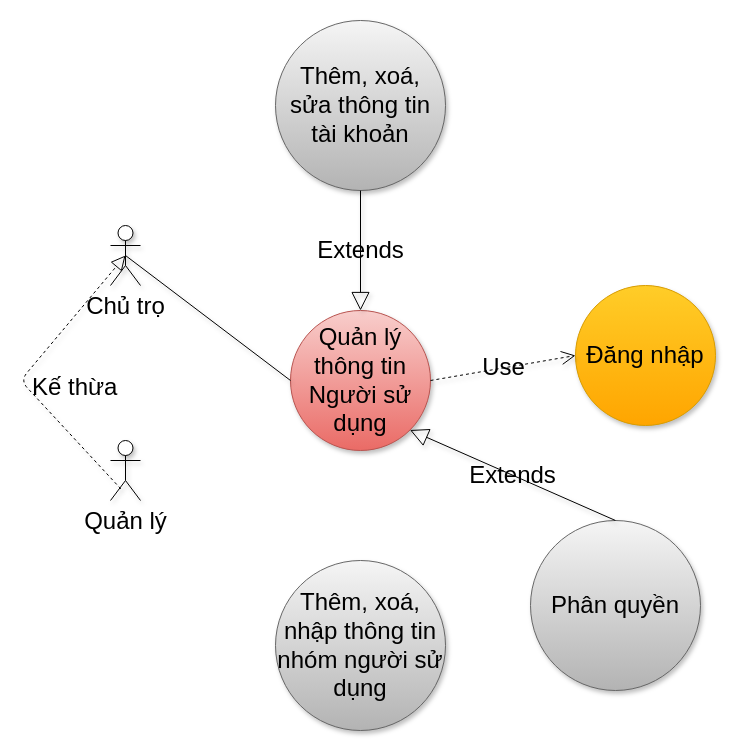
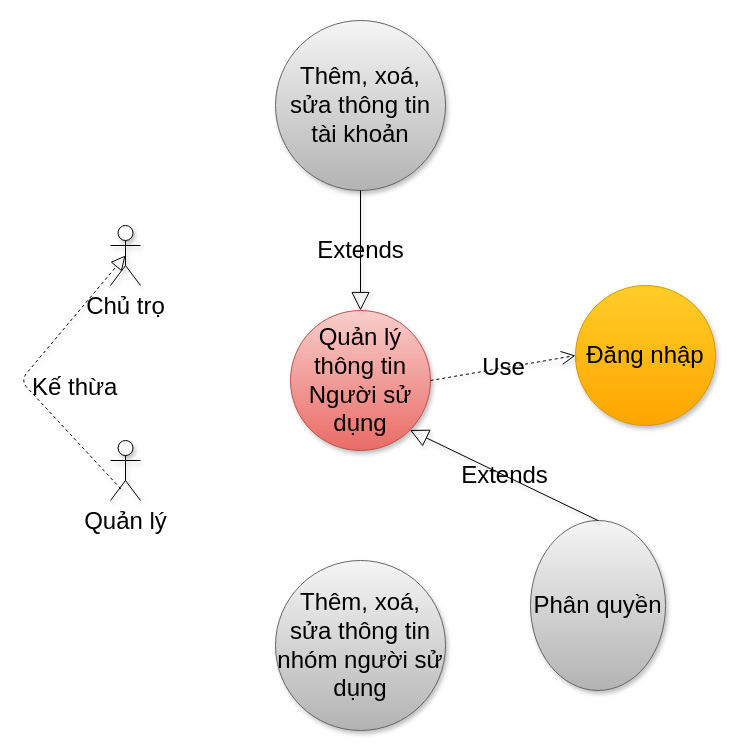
(208, 318) -> none
(616, 606) -> (598, 606)
(361, 646) -> (361, 646)
